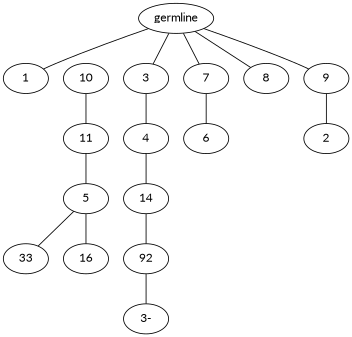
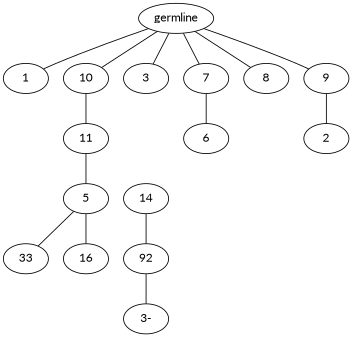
none -> (129, 49)
(146, 139) -> none
